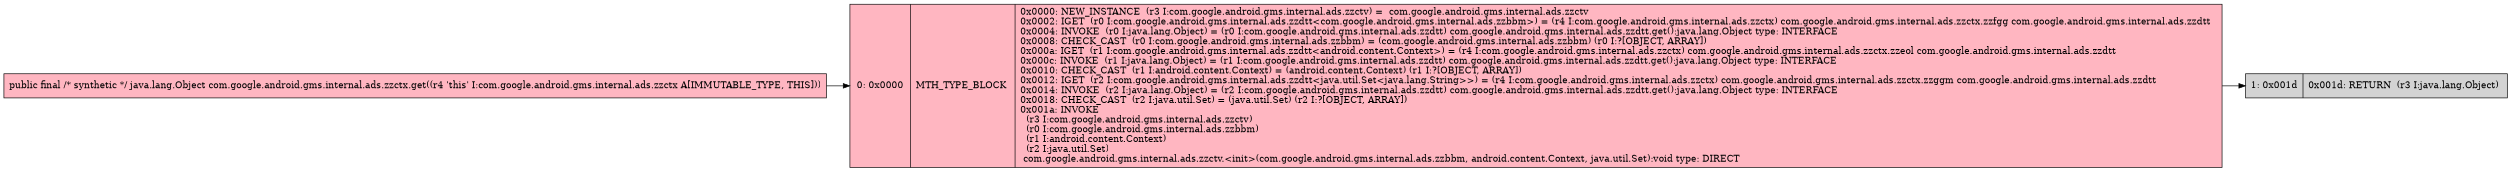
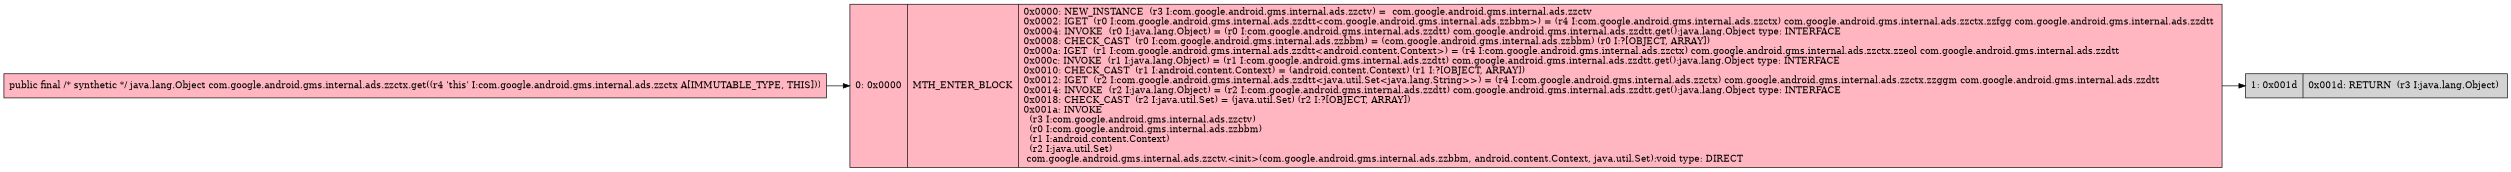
(961, 86) -> (963, 86)
